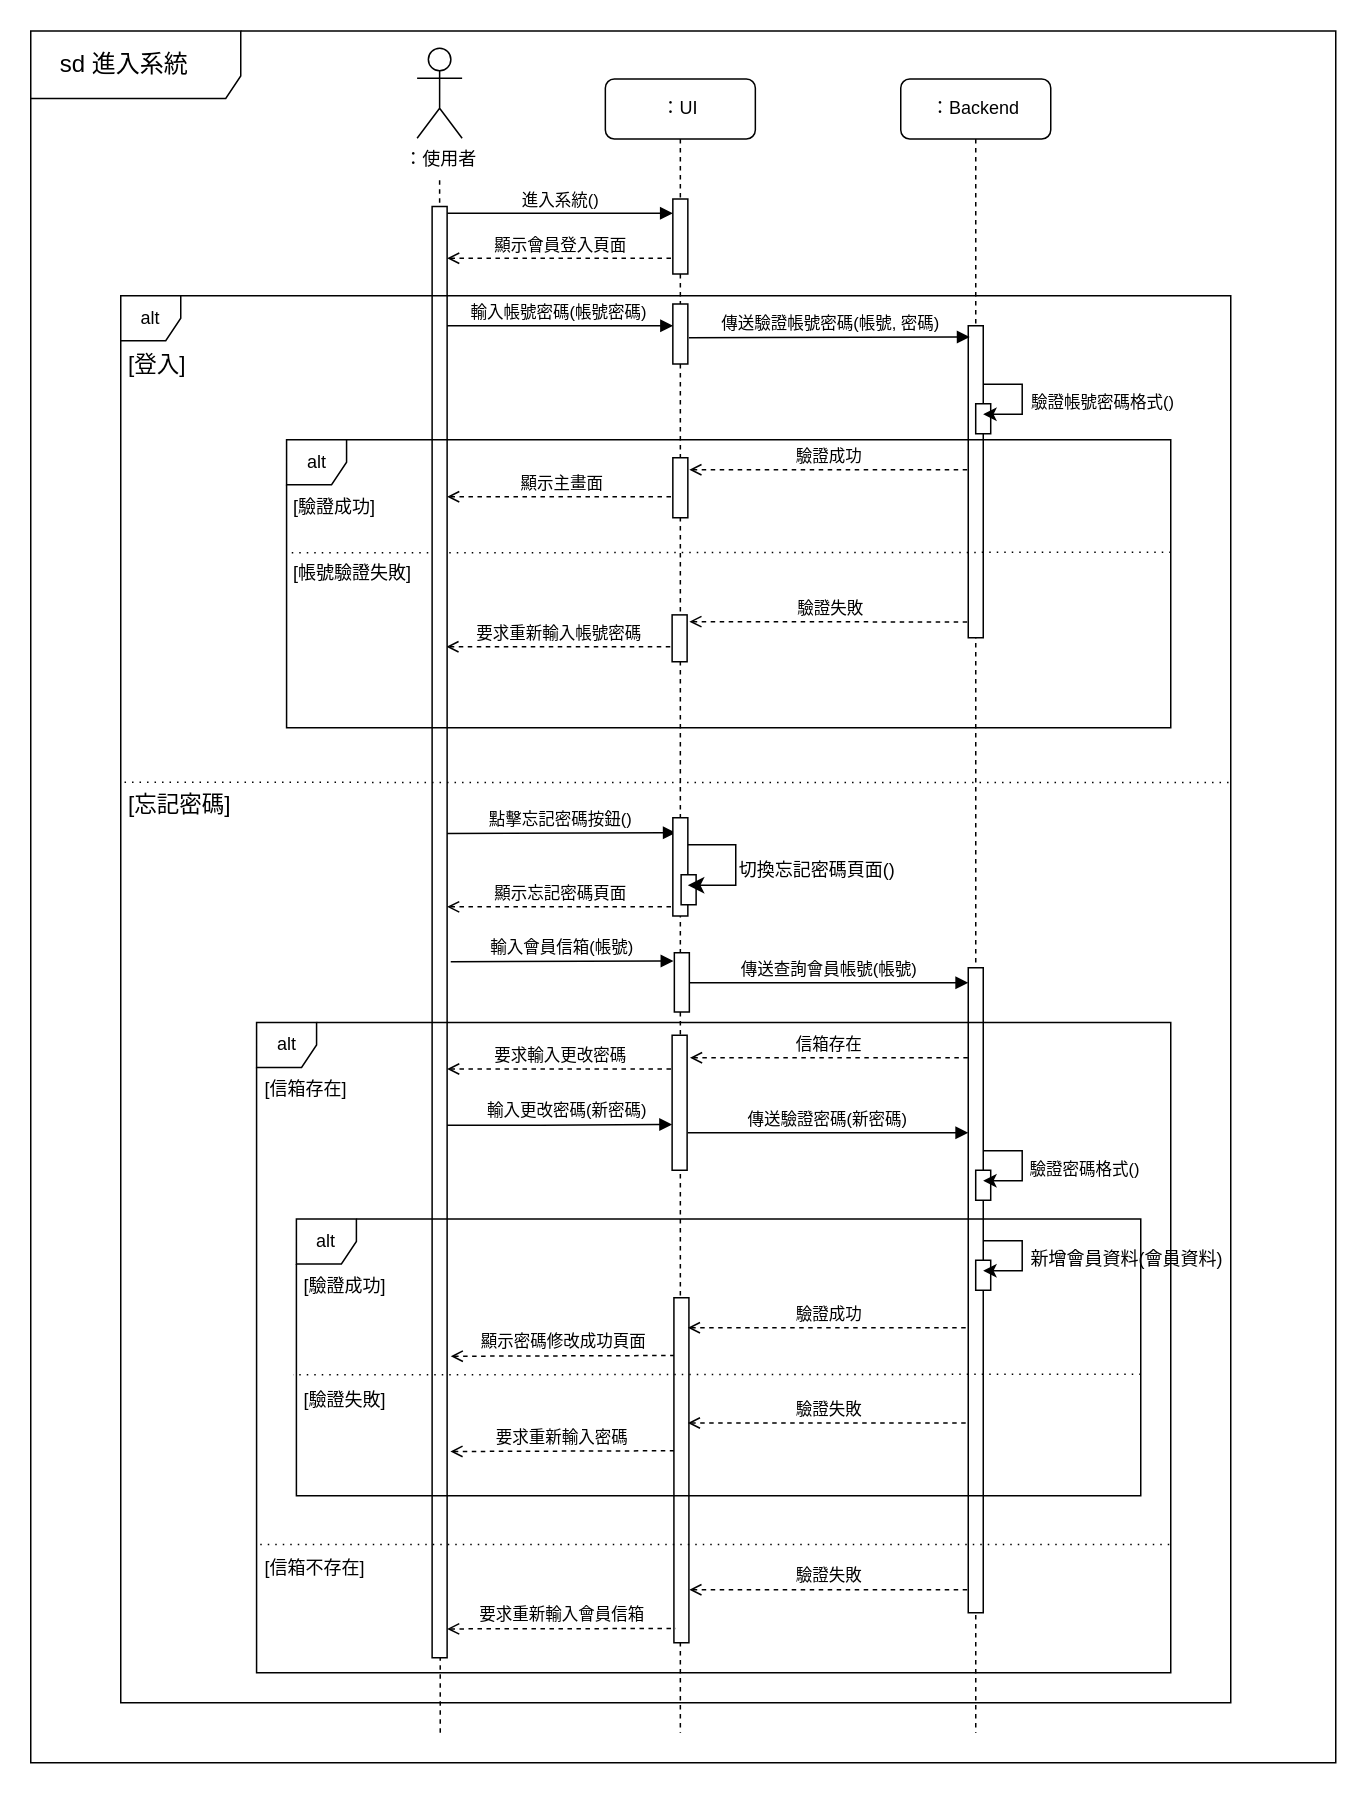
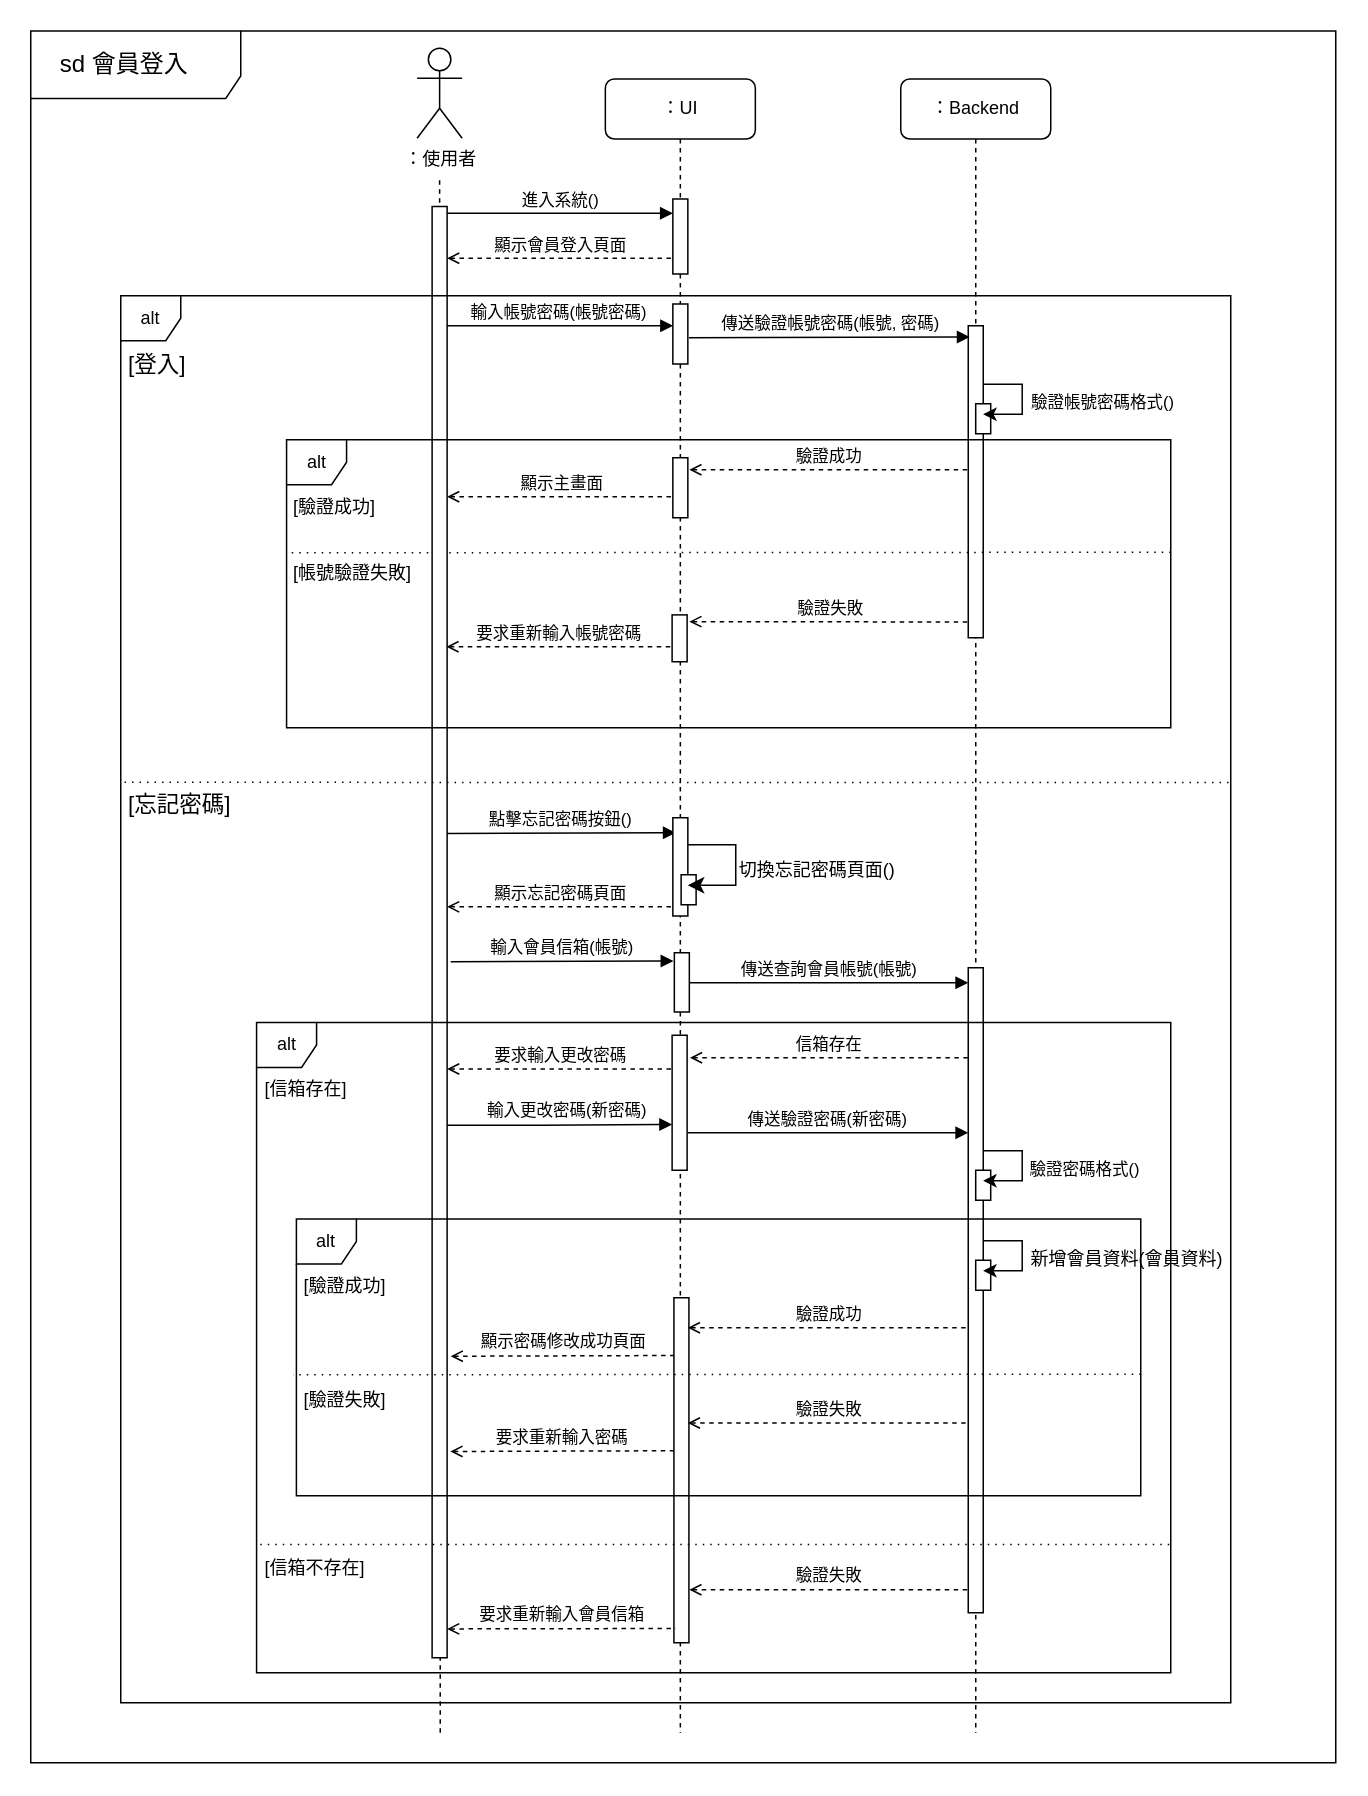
(83, 64) -> (83, 64)
